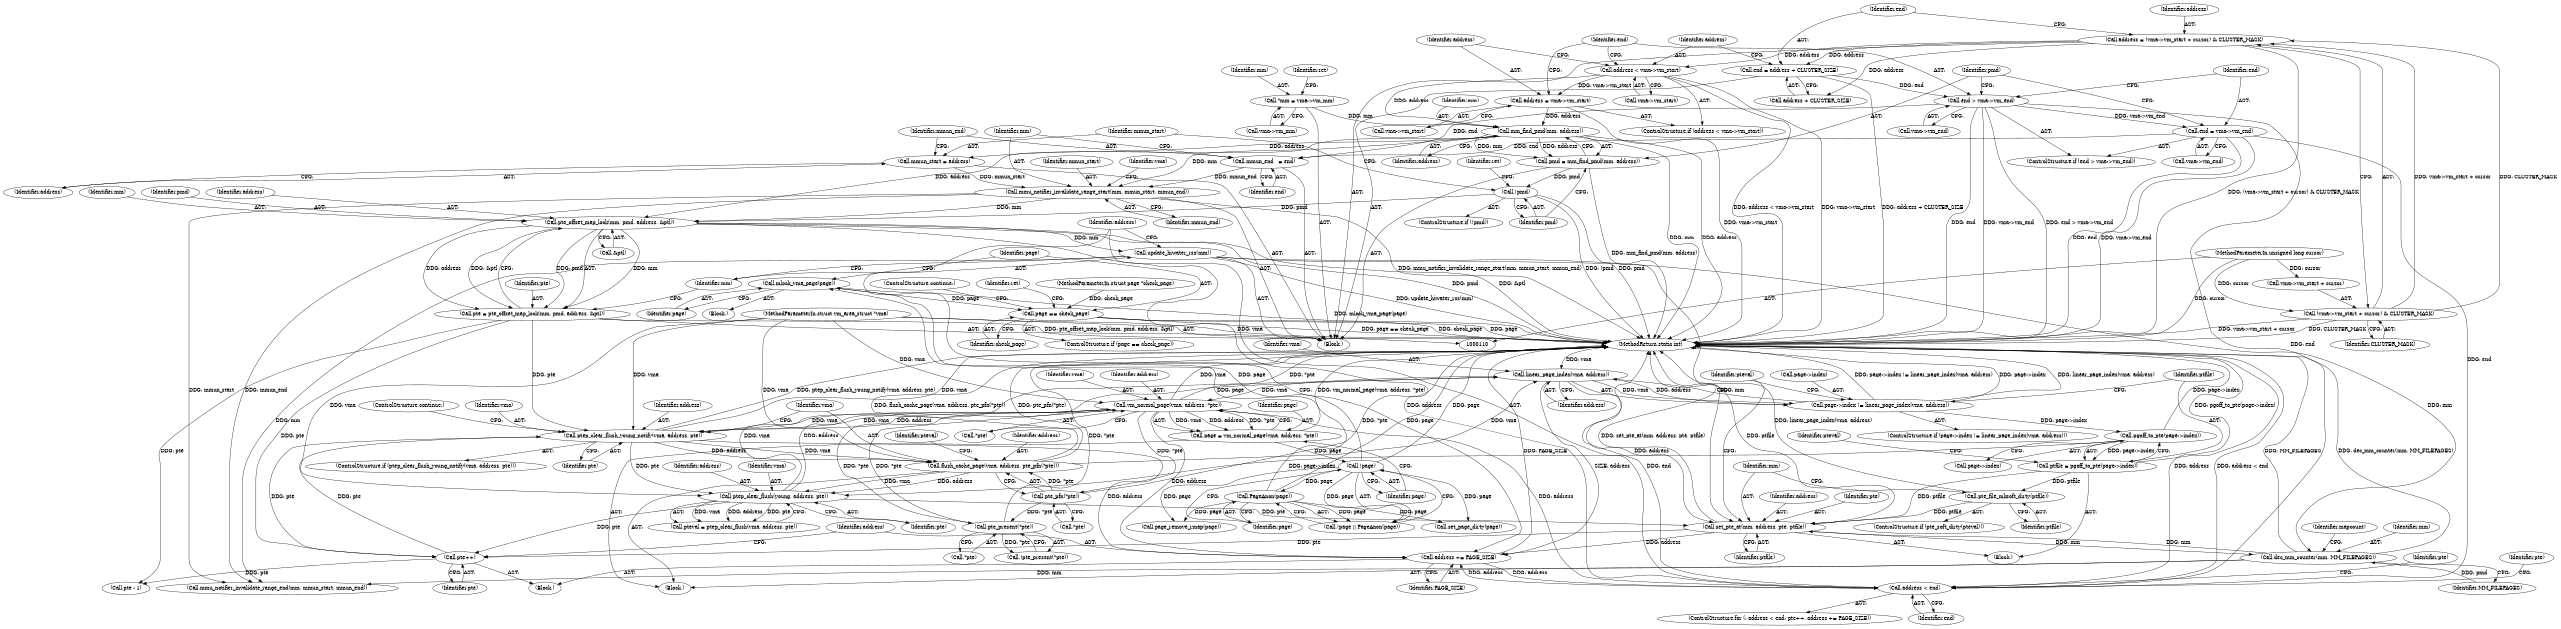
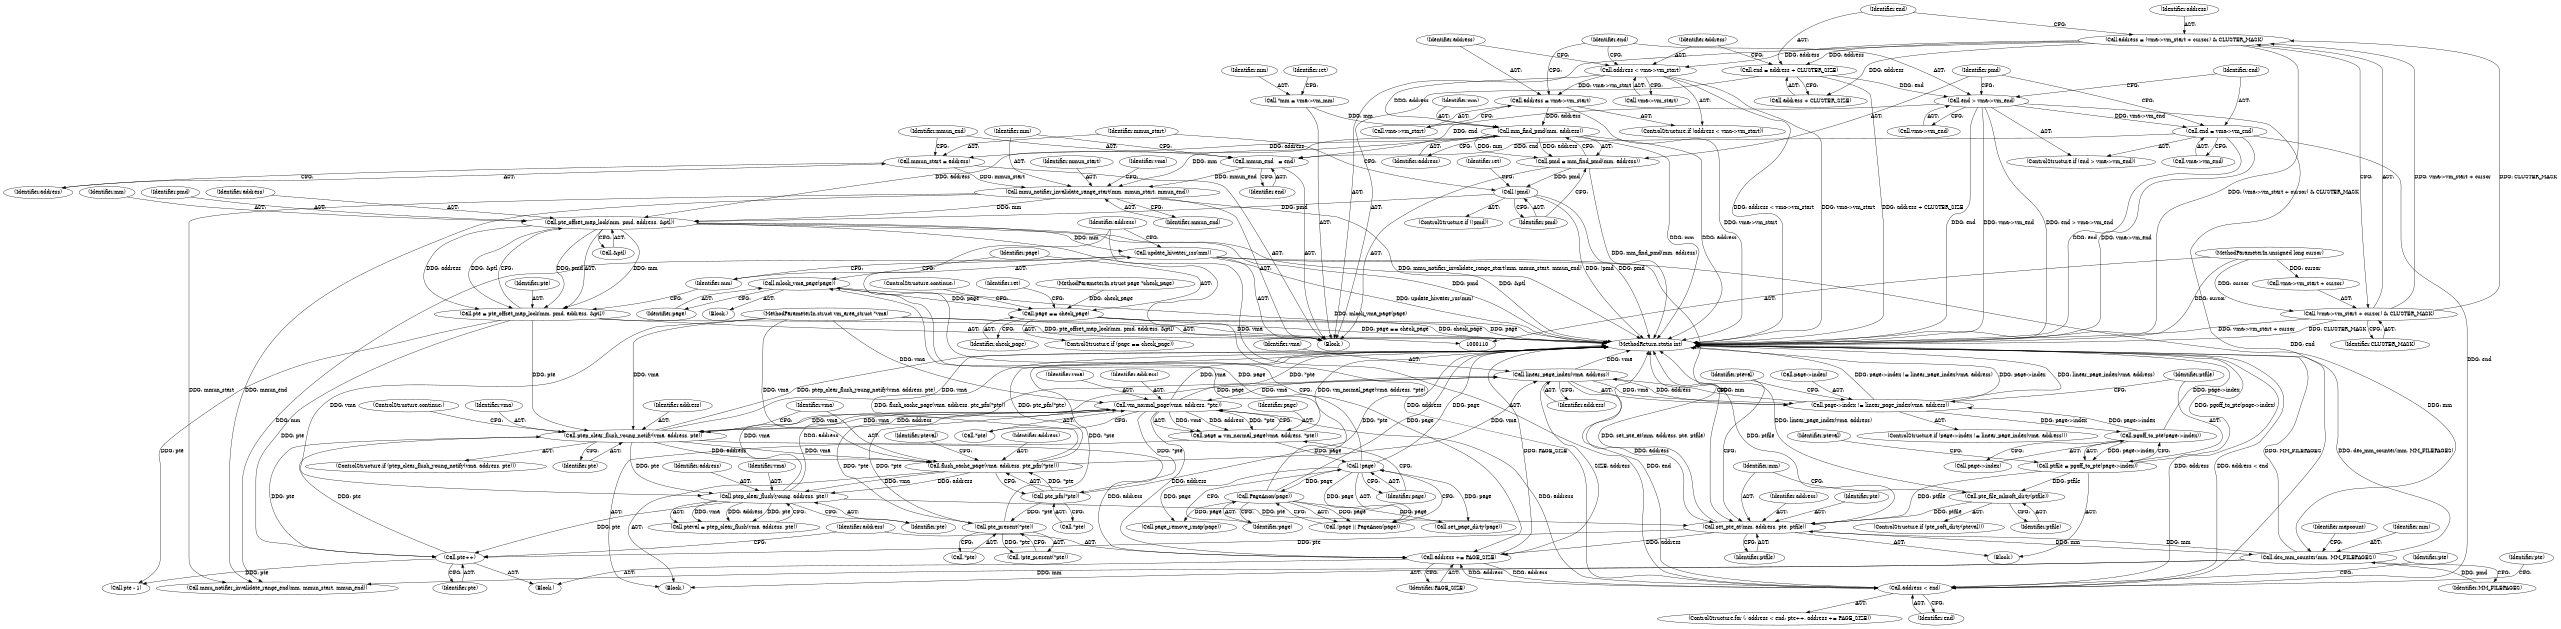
(1272, 132) -> none
(1582, 351) -> (1601, 359)
(1484, 456) -> (2055, 414)
